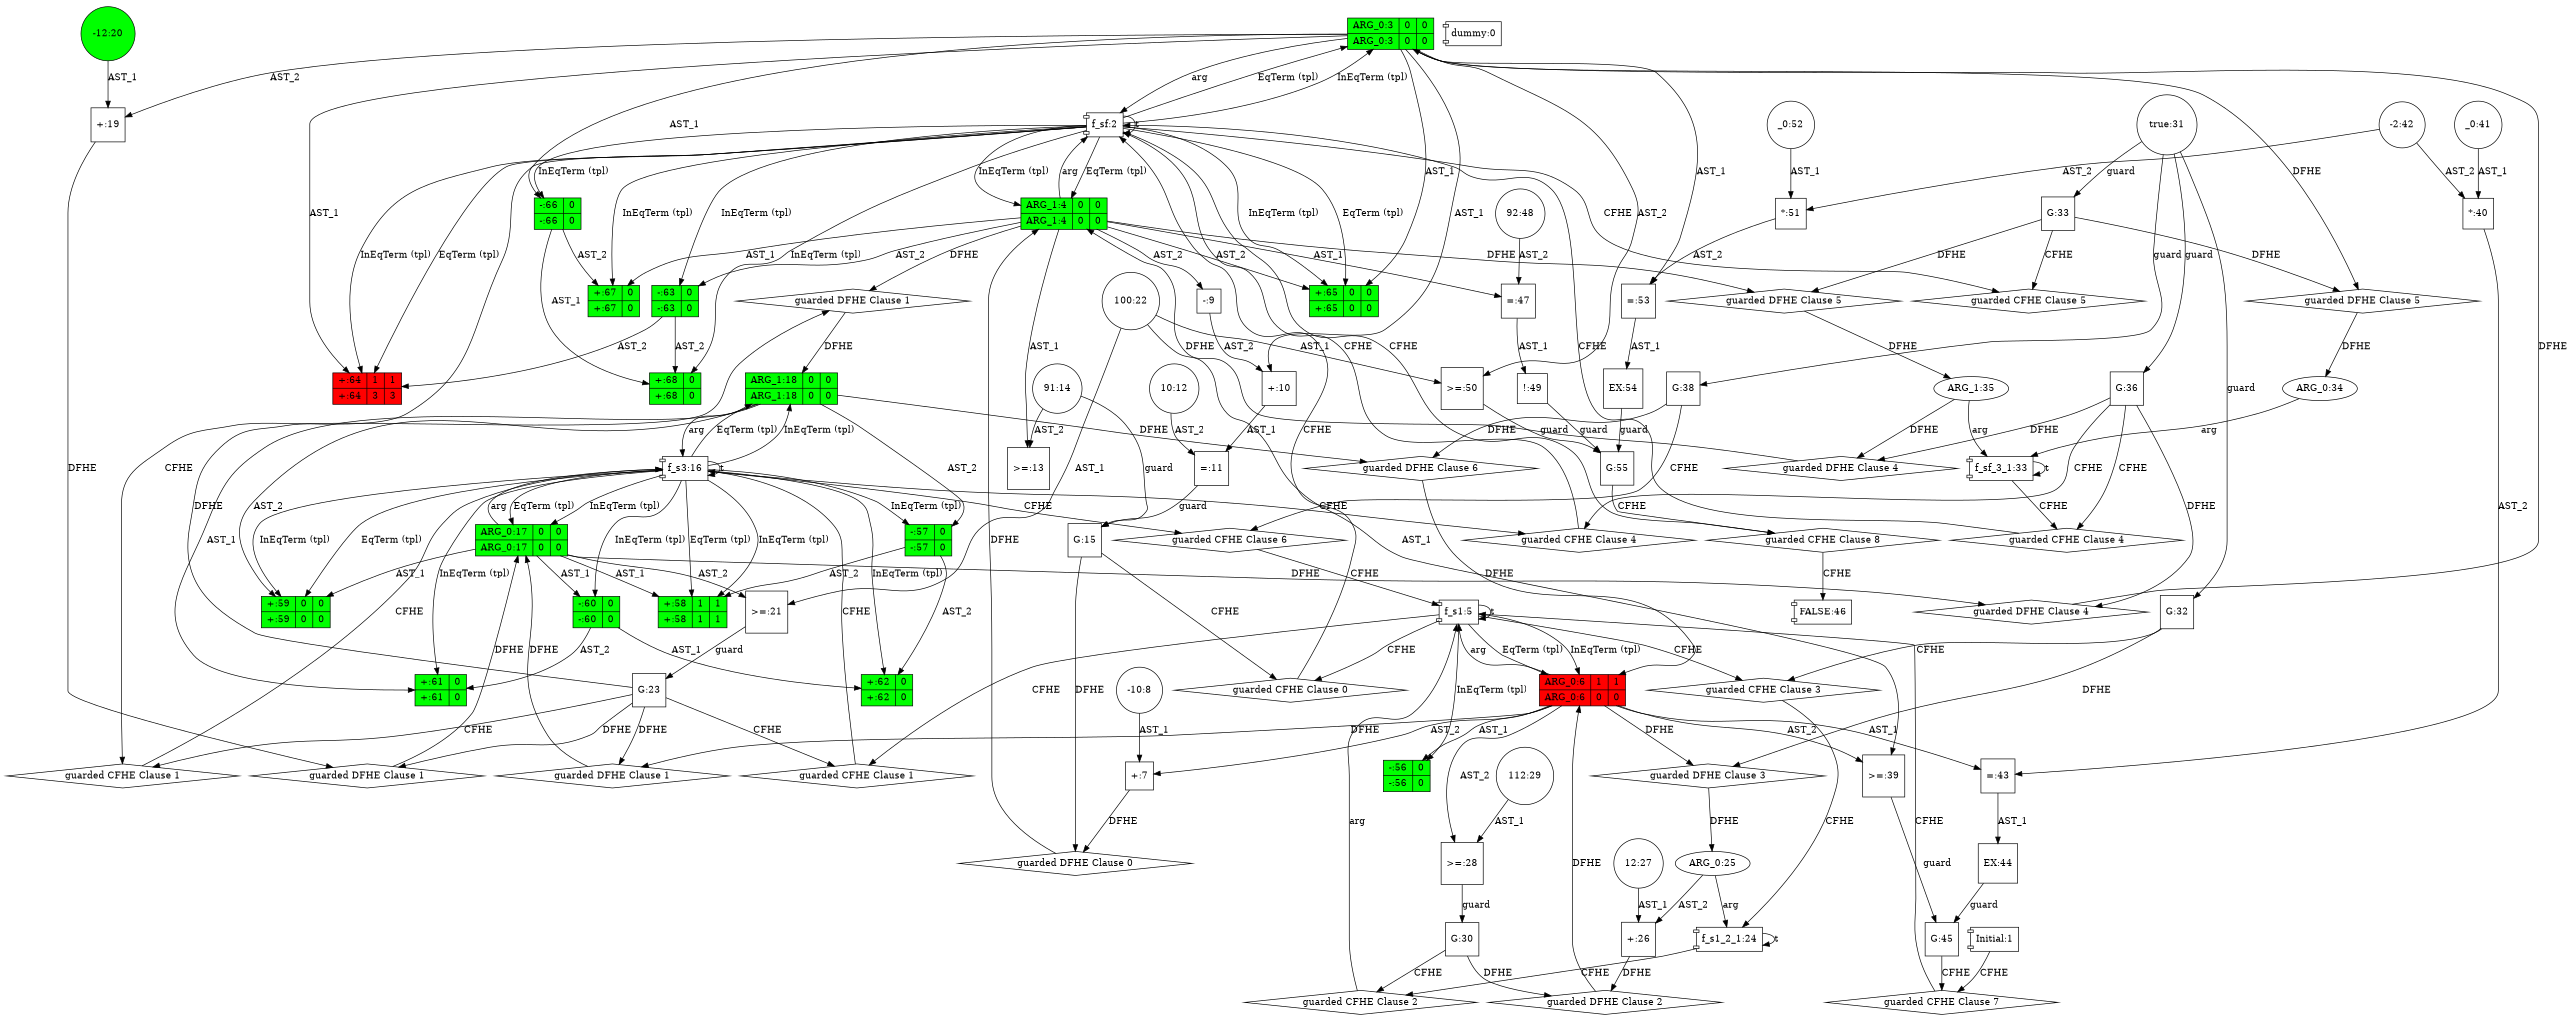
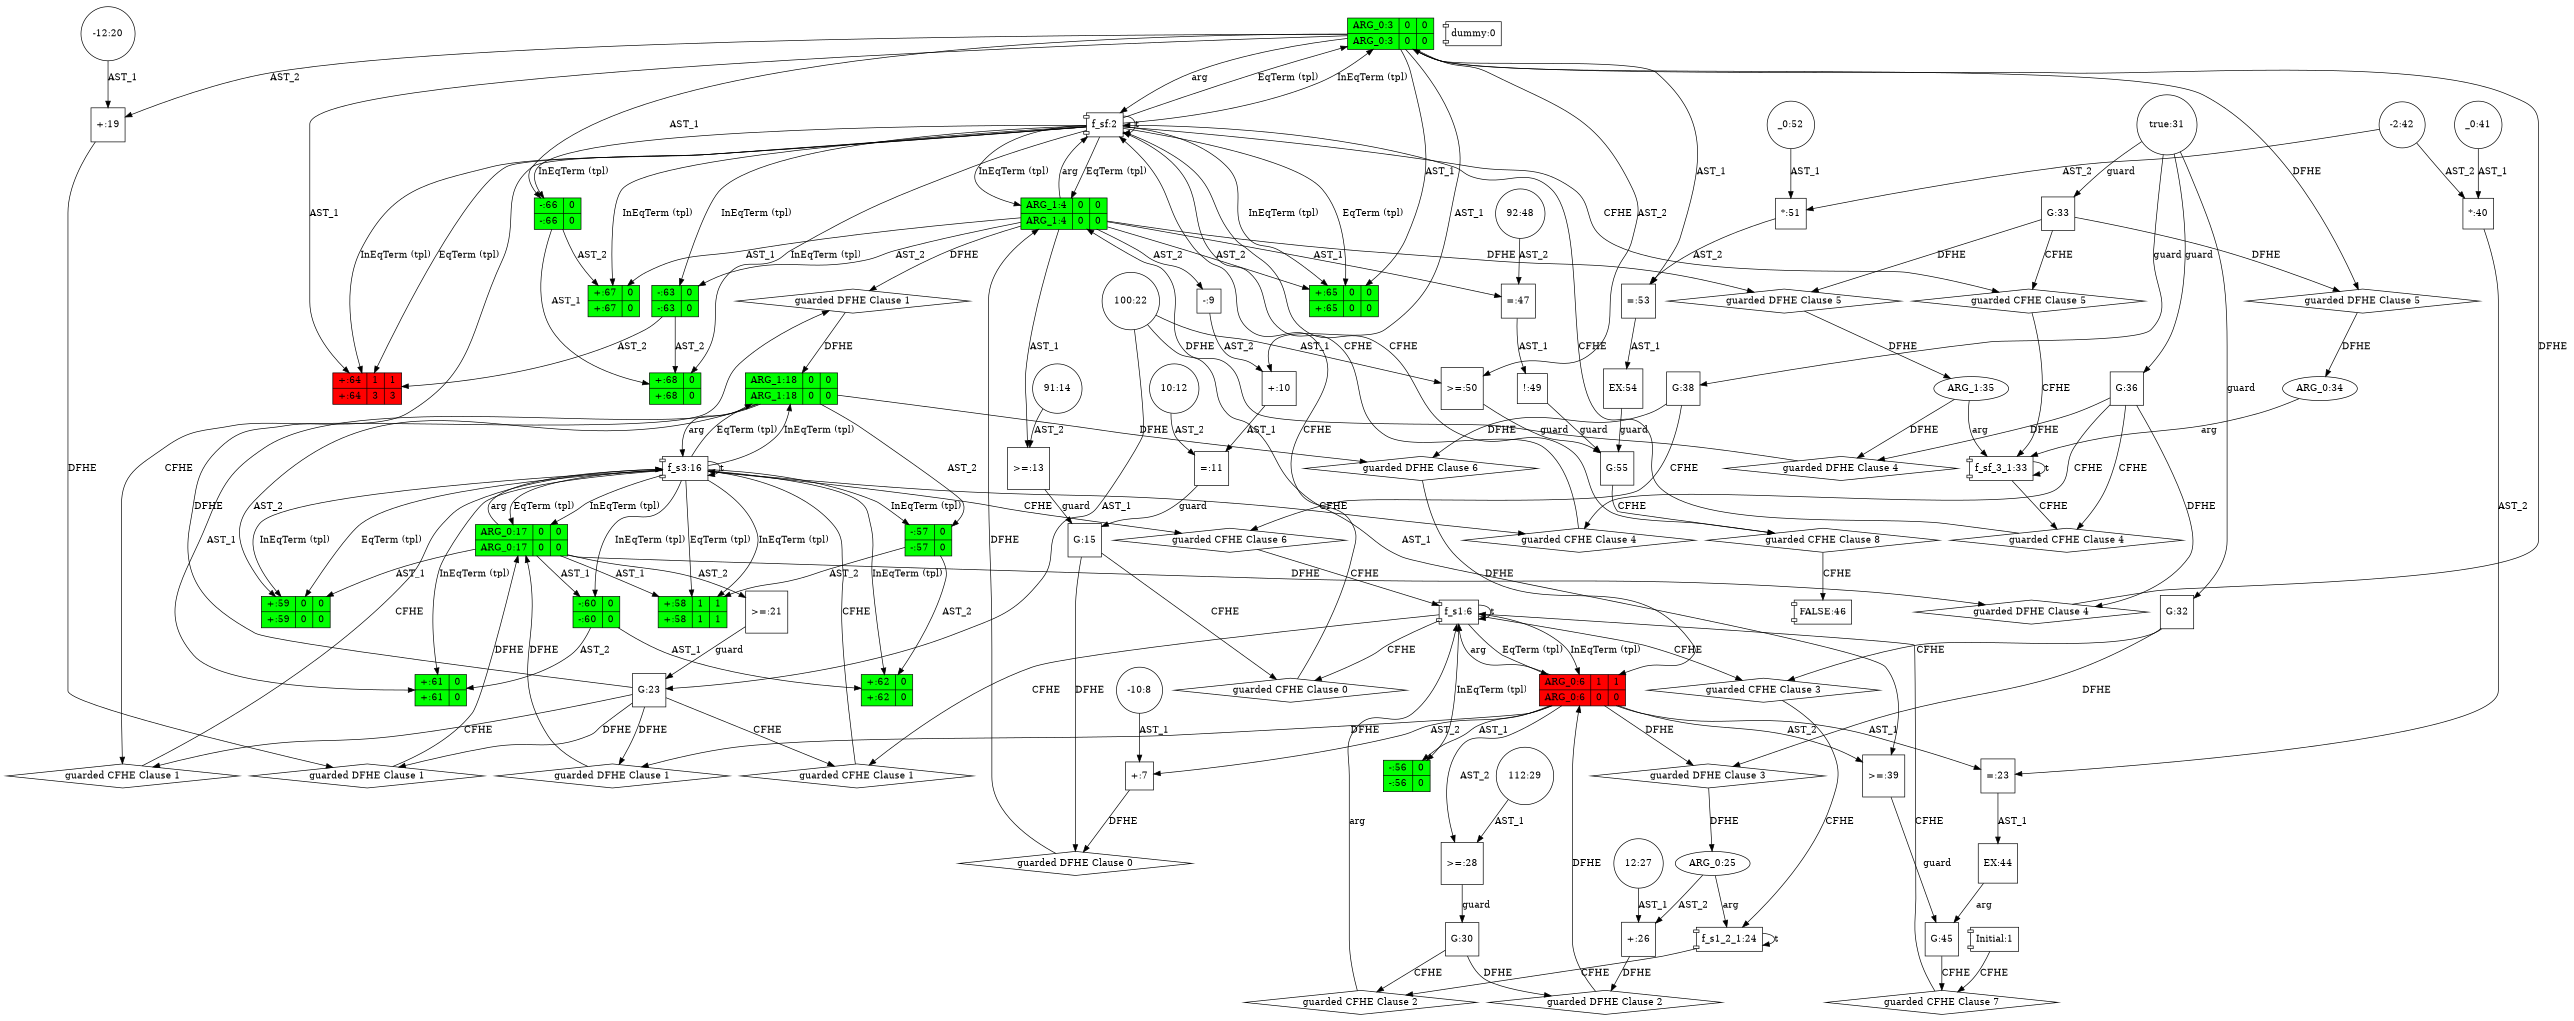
(108, 34) -> (108, 34)
none -> (2042, 384)
(1143, 461) -> (1056, 504)
(1001, 518) -> (1005, 613)
(1459, 612) -> (1459, 612)
(1998, 776) -> (1998, 776)
(1984, 905) -> (1984, 905)
